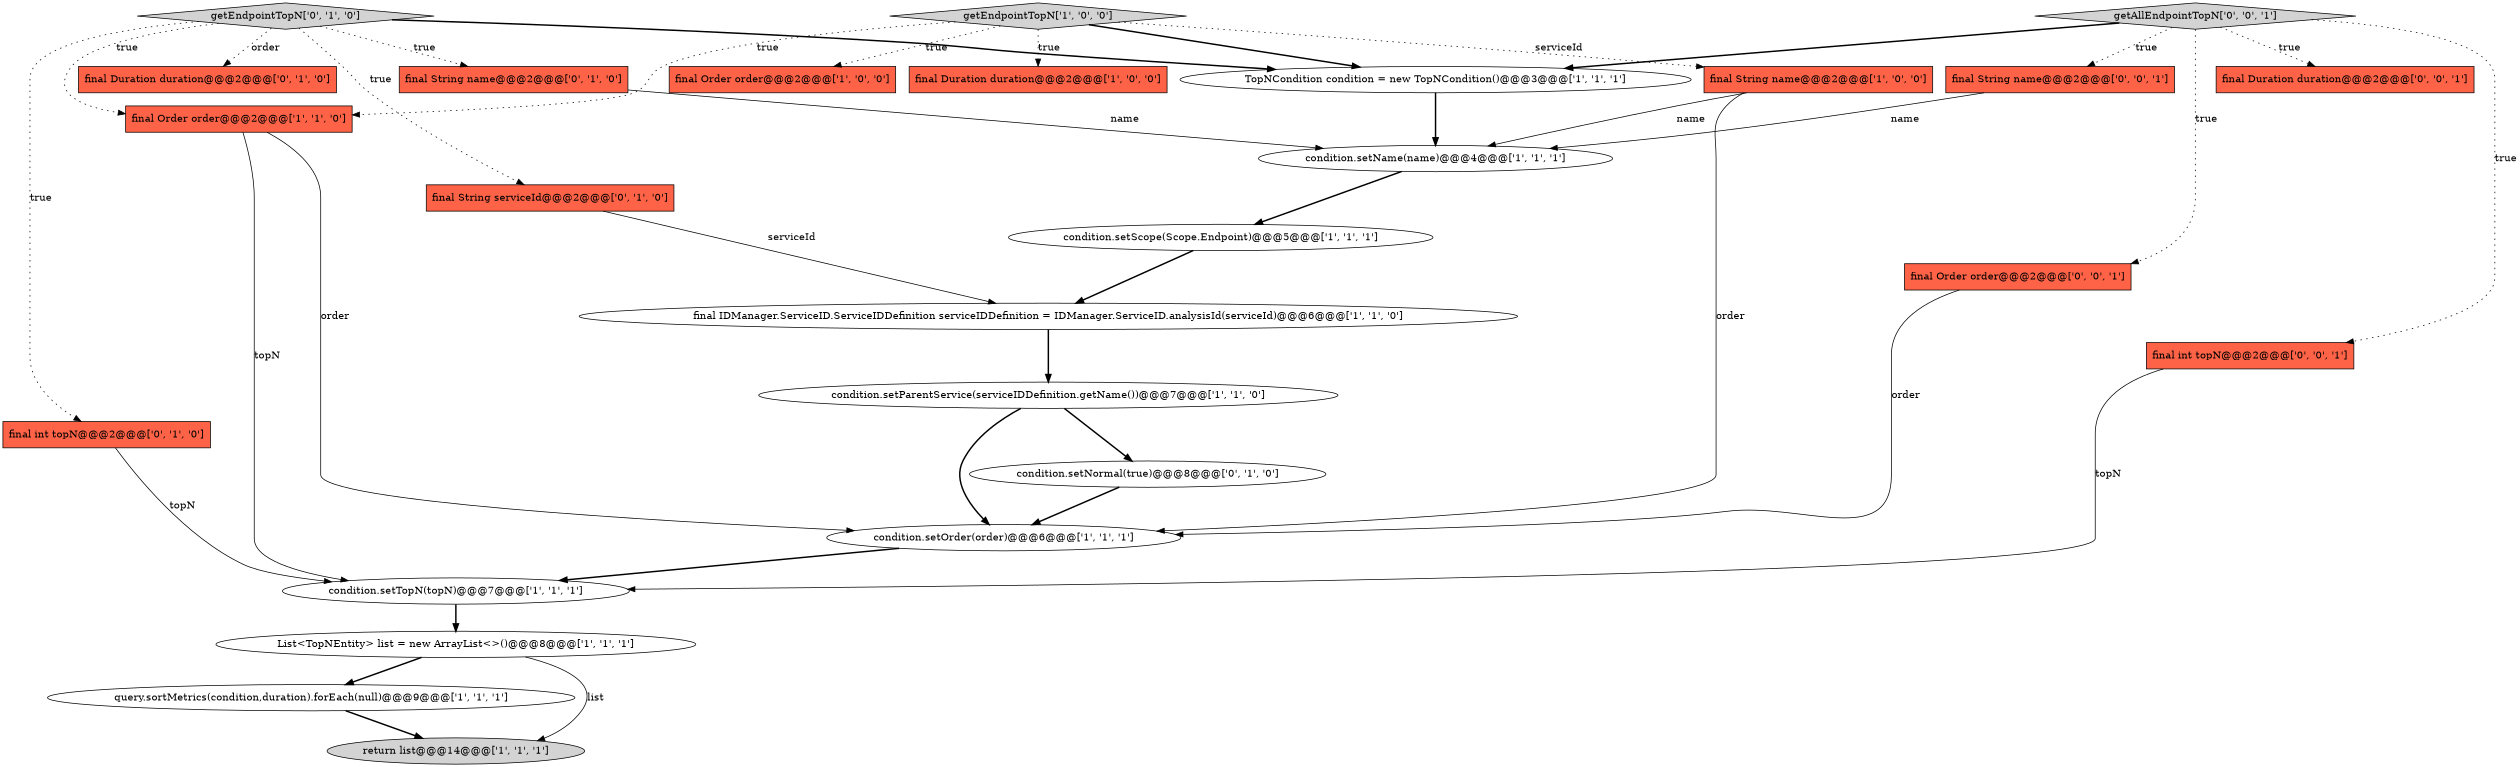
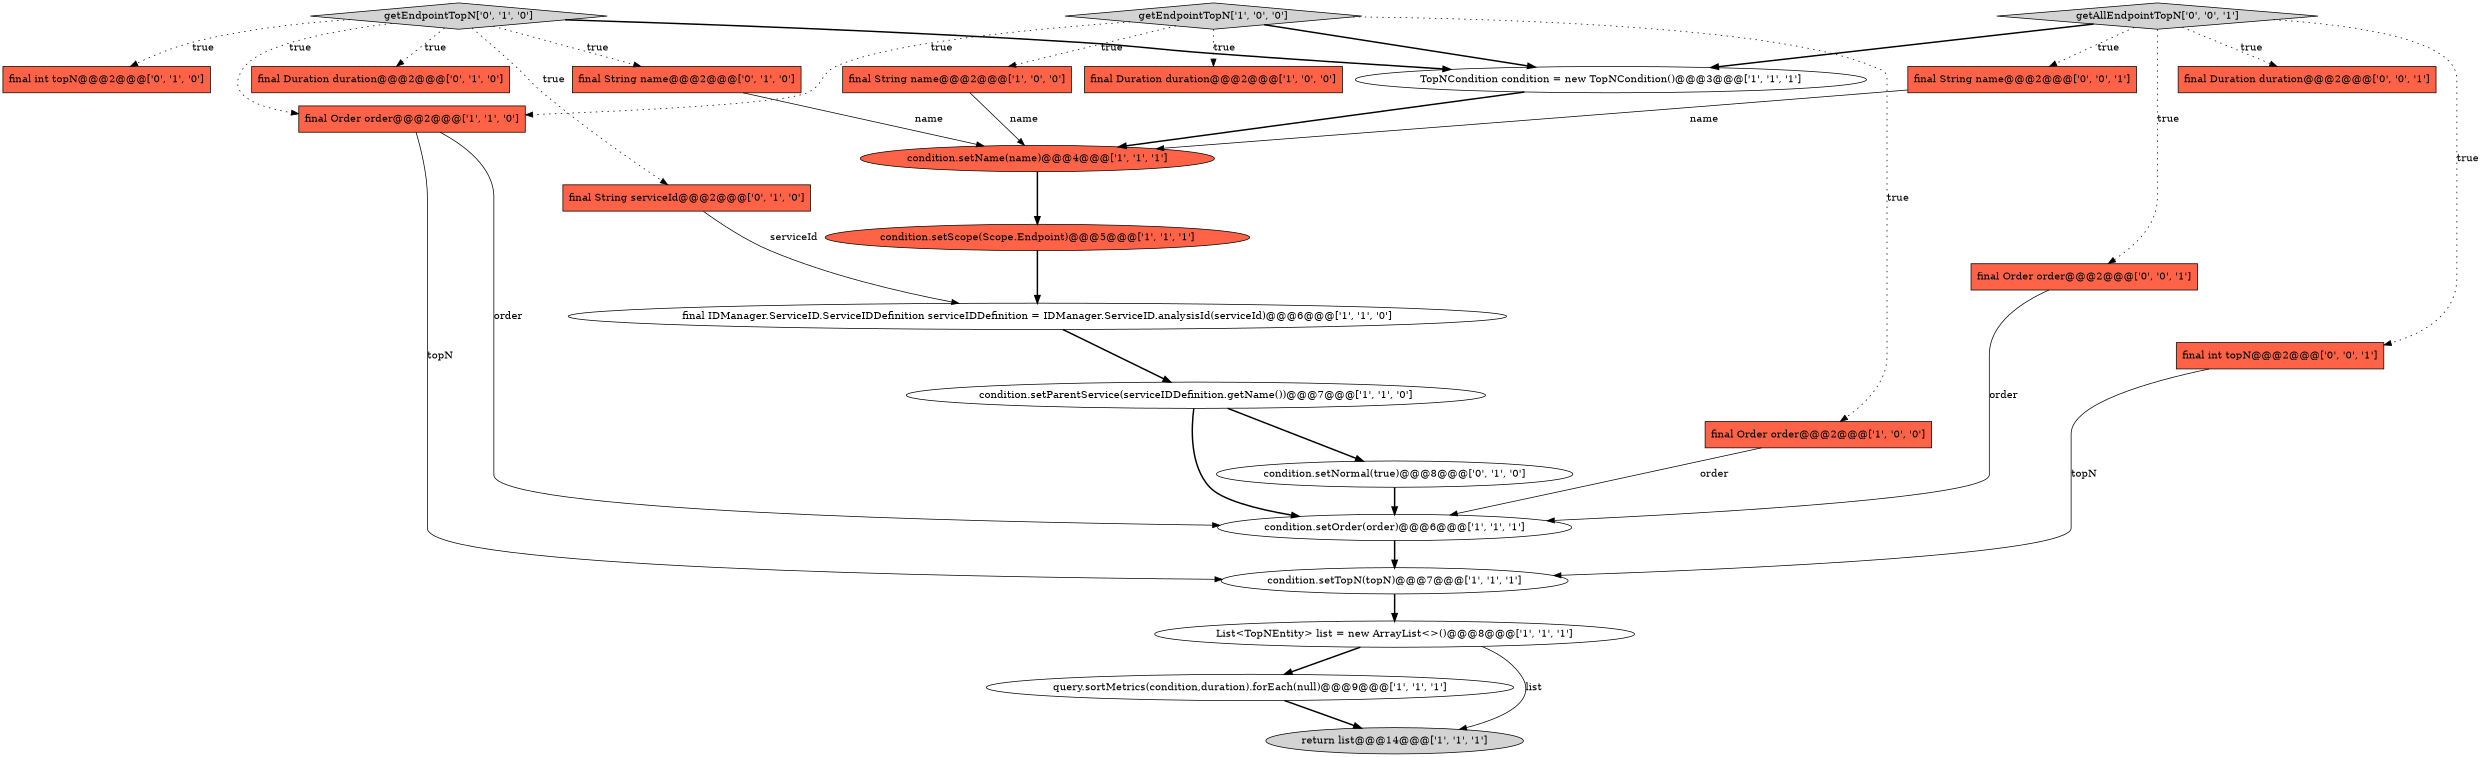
(266, 48) -> (436, 48)
(1559, 48) -> (1112, 48)
(1436, 159) -> (1037, 159)
(1221, 237) -> (1037, 237)
(1639, 497) -> (1609, 481)
(204, 540) -> none
